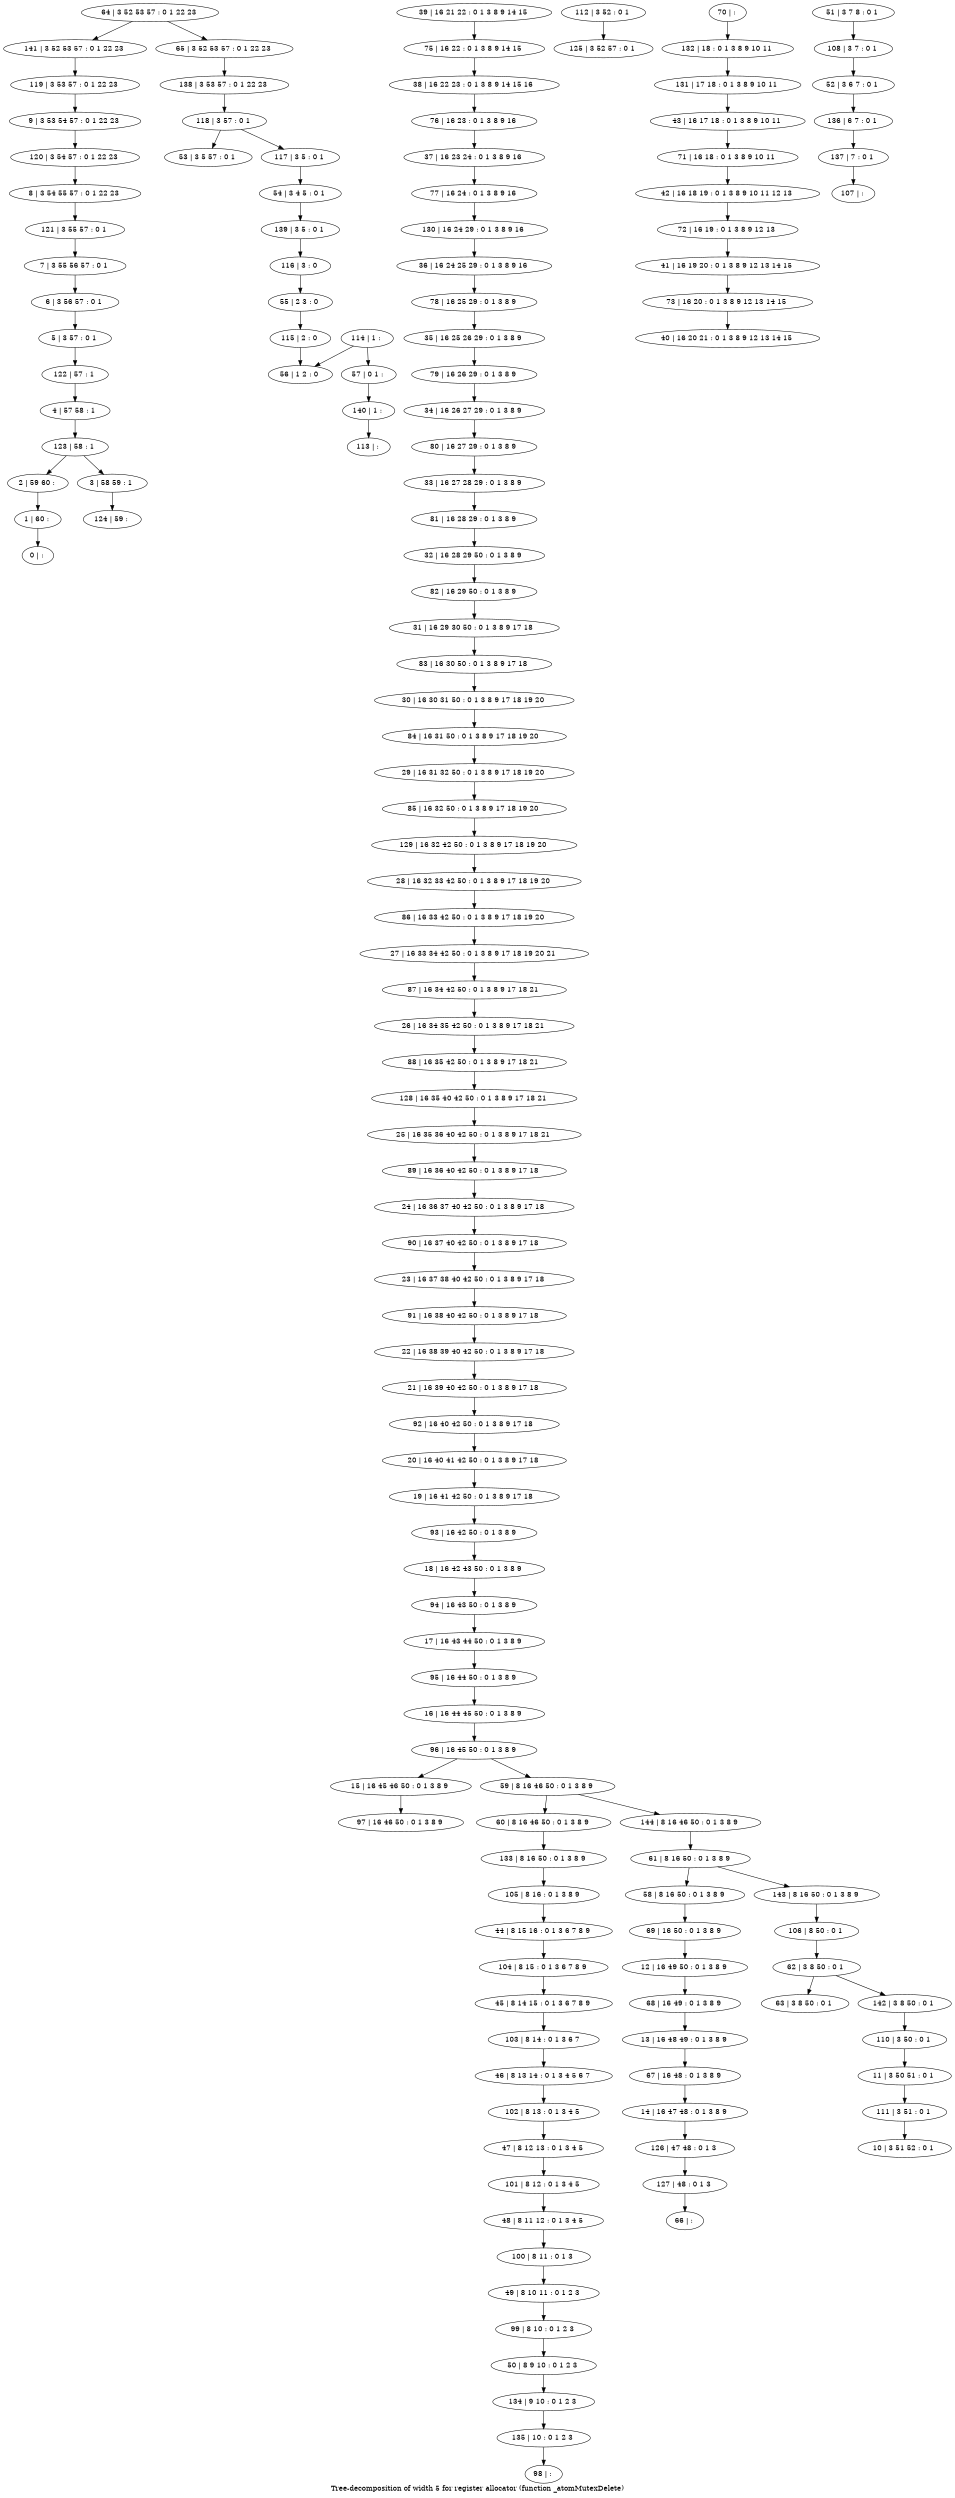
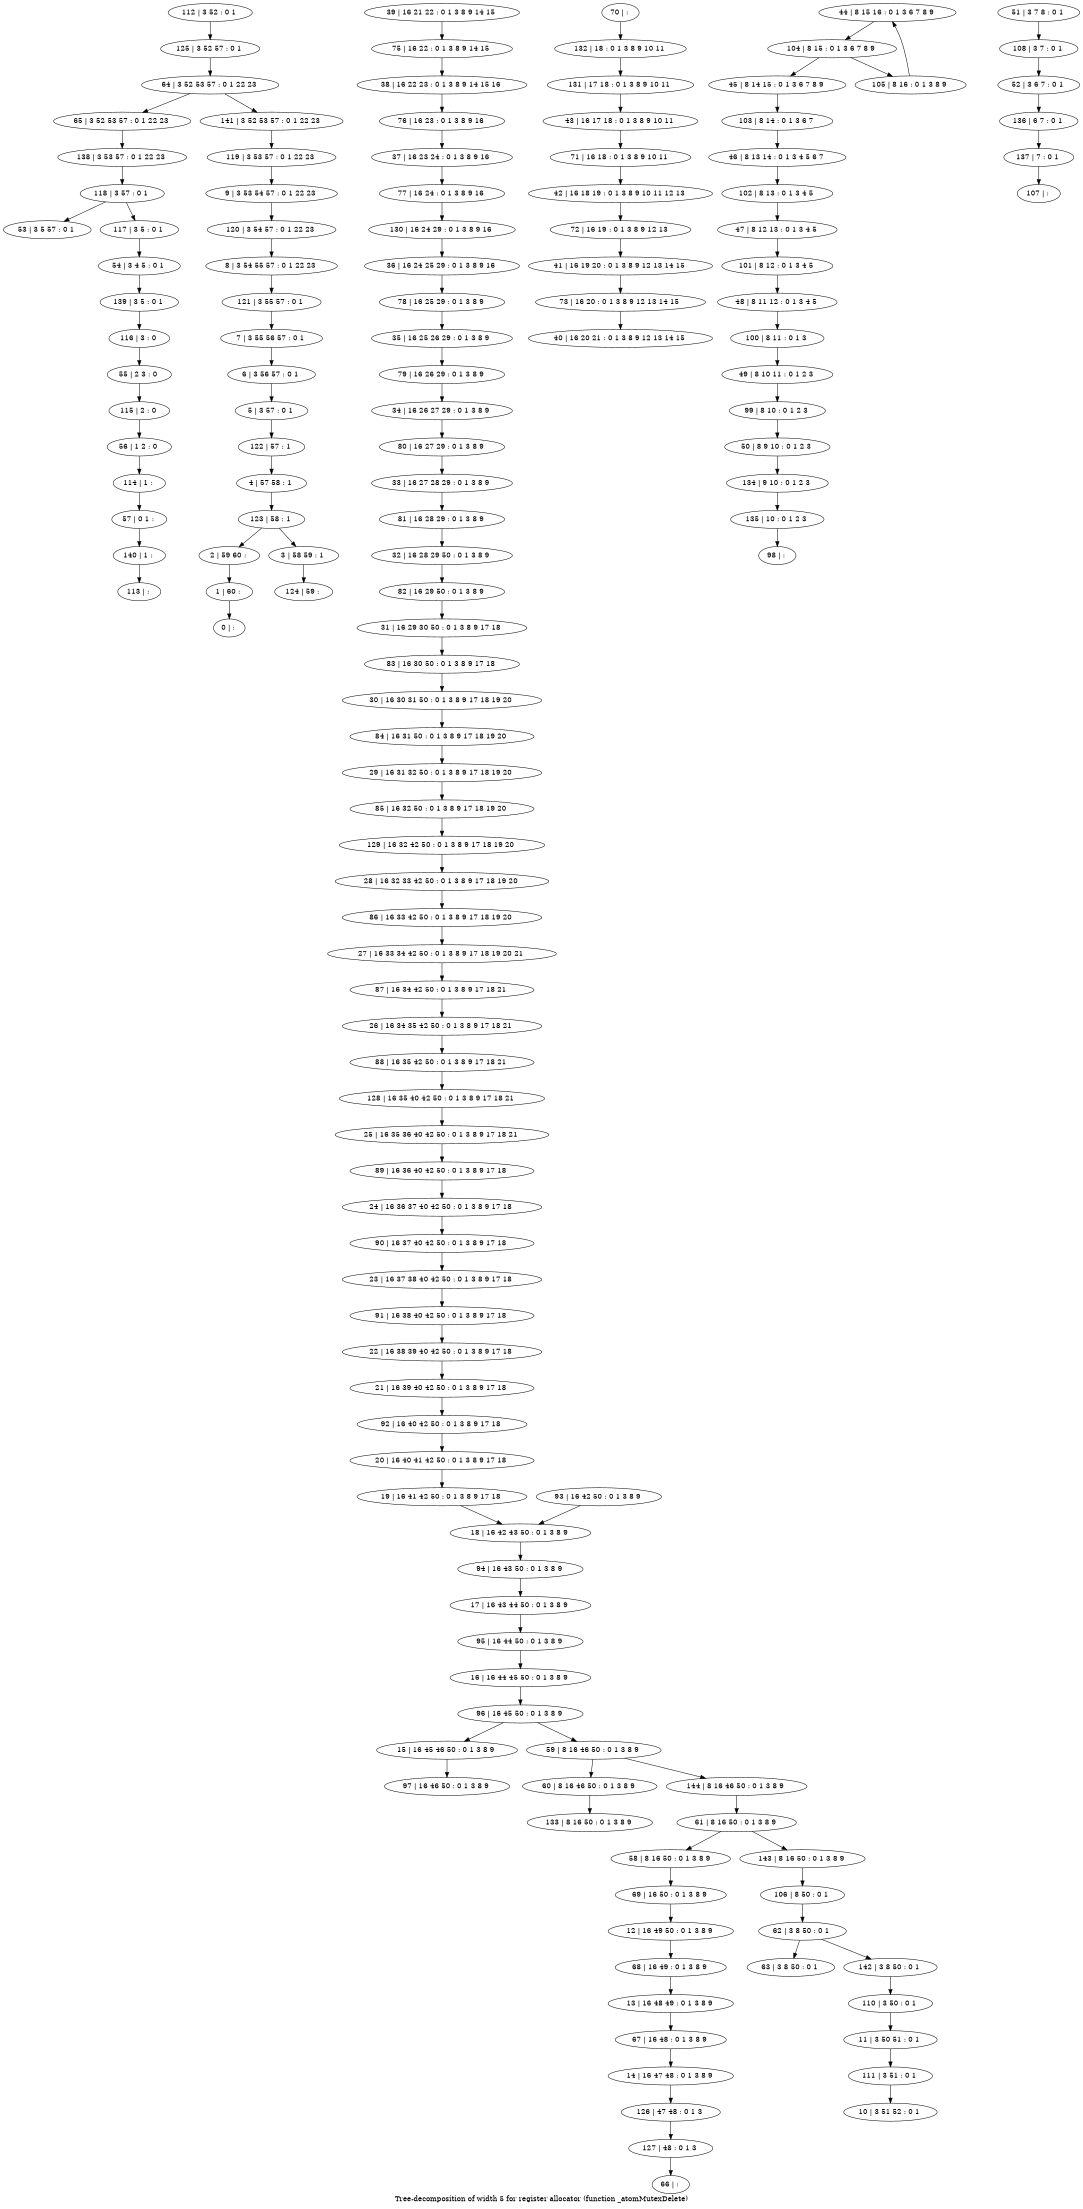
none -> (210, 64)
(336, 355) -> (139, 463)
(474, 1512) -> (479, 1514)
(544, 1874) -> (869, 66)
